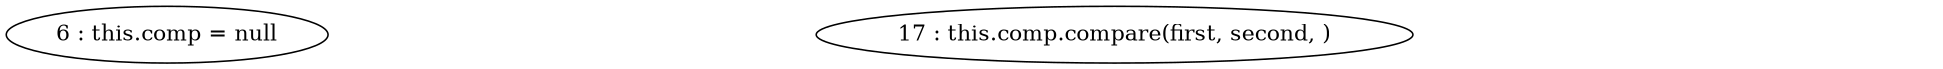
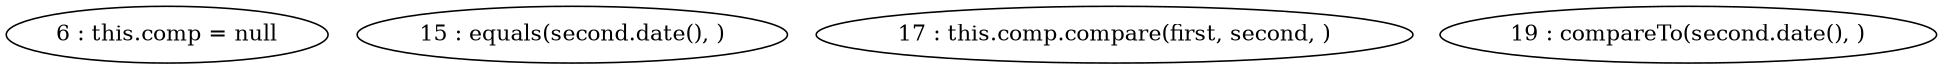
none -> (572, 35)
none -> (1688, 35)
